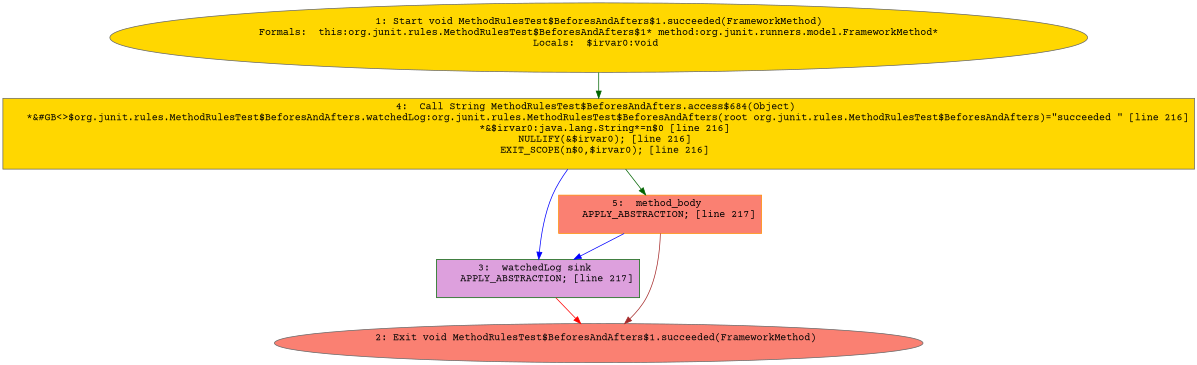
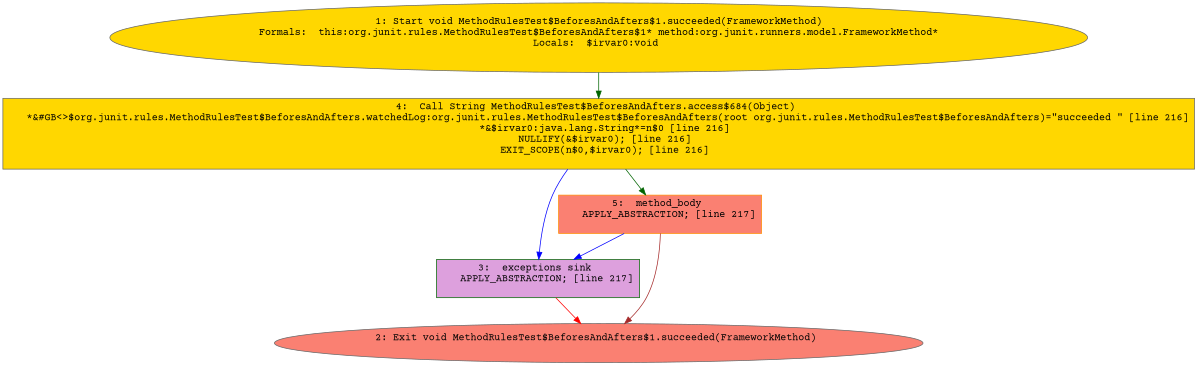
(538, 279) -> (538, 279)
